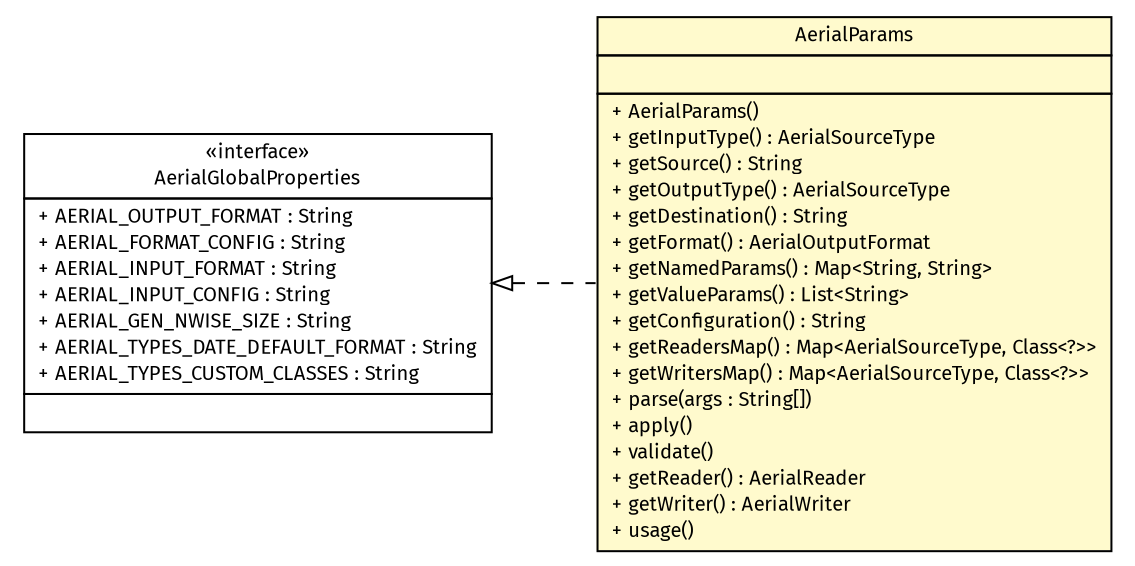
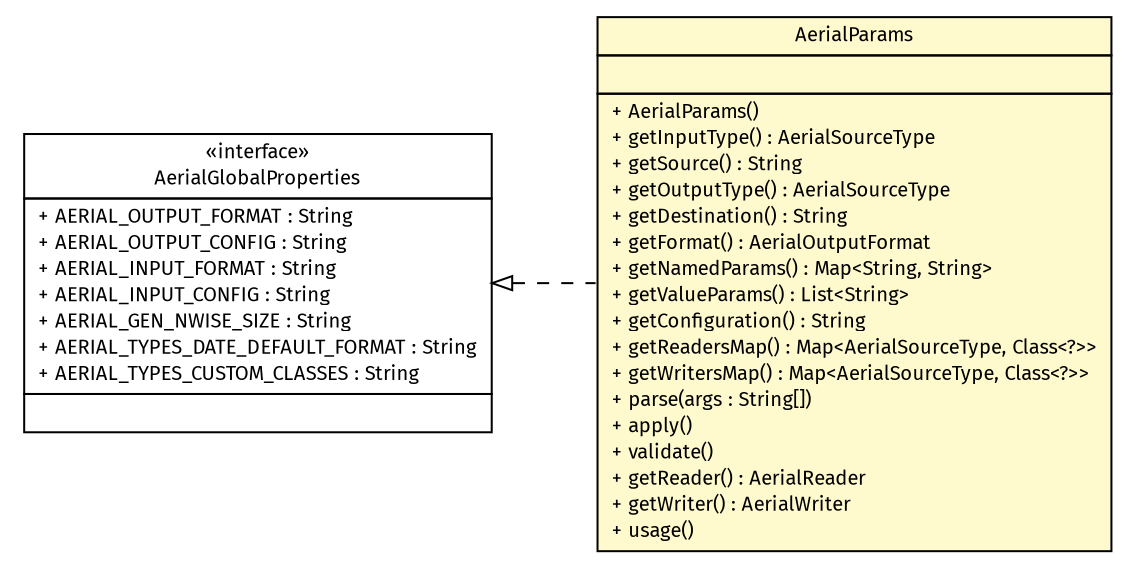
(192, 243) -> (193, 243)
